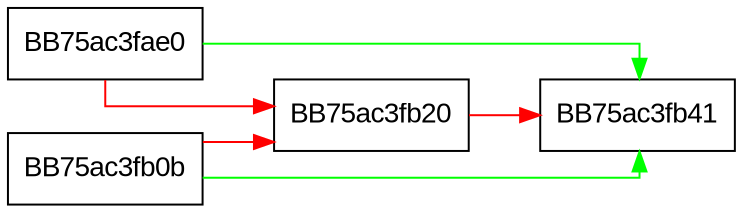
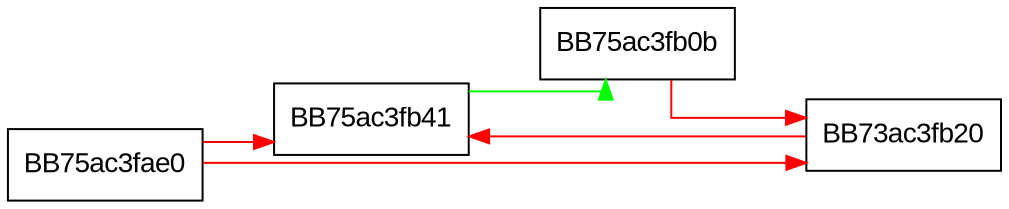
(429, 44) -> (228, 142)
(371, 115) -> (904, 135)
(424, 178) -> (538, 91)
